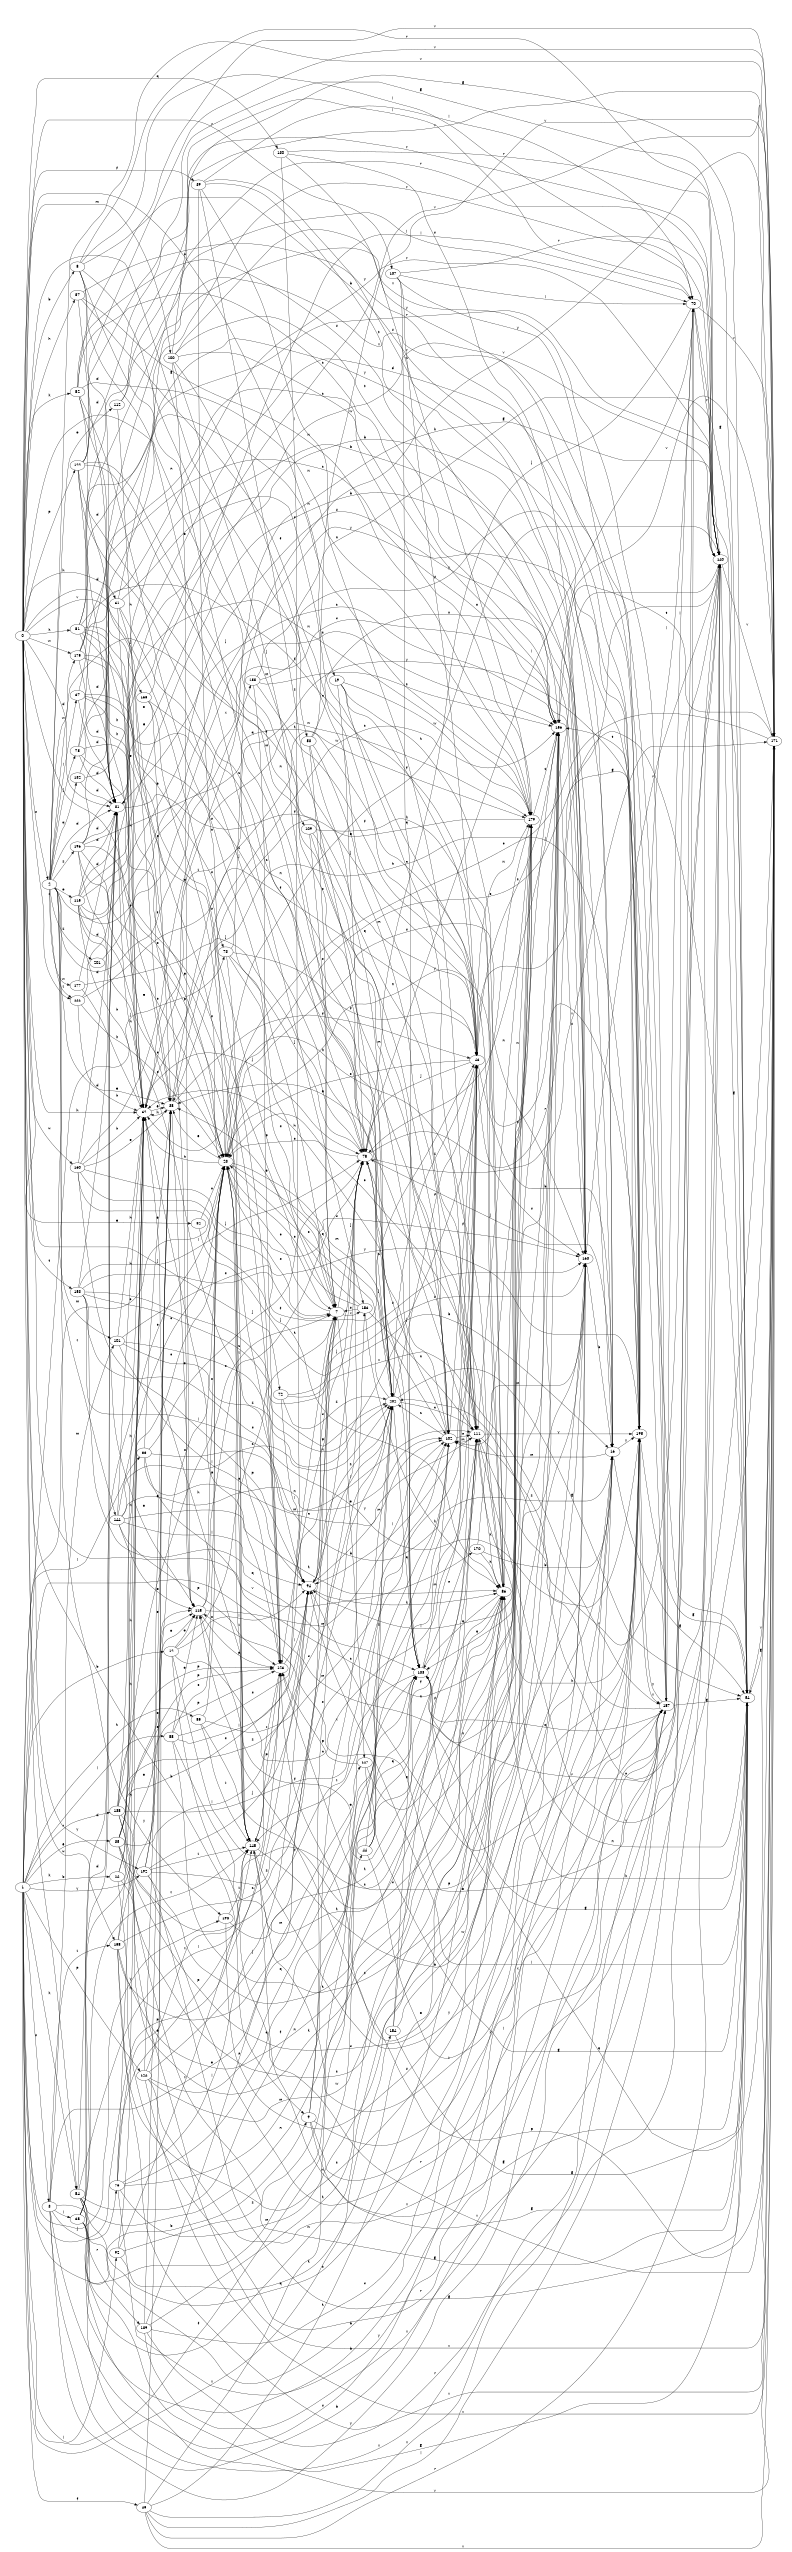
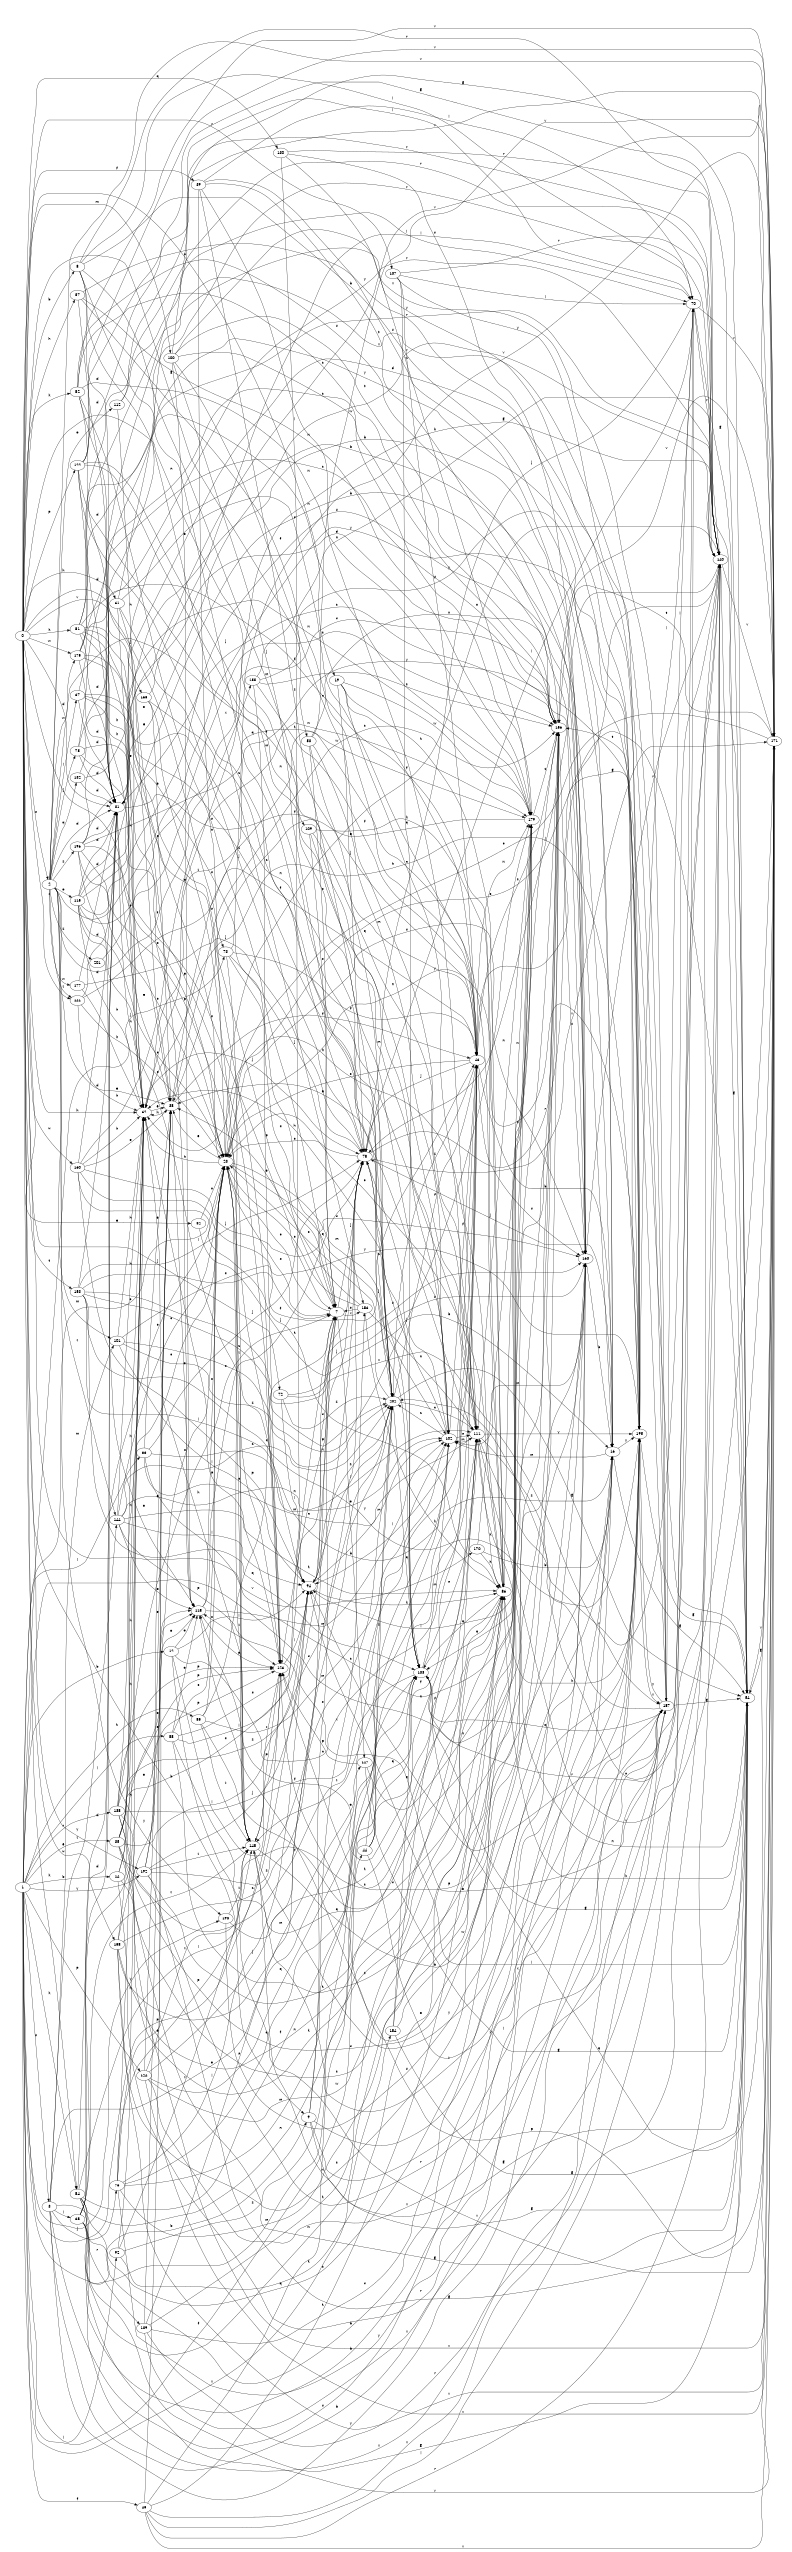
none -> (300, 552)
(244, 1476) -> (263, 1518)
(337, 1909) -> (337, 1909)
(55, 2082) -> (76, 1864)
